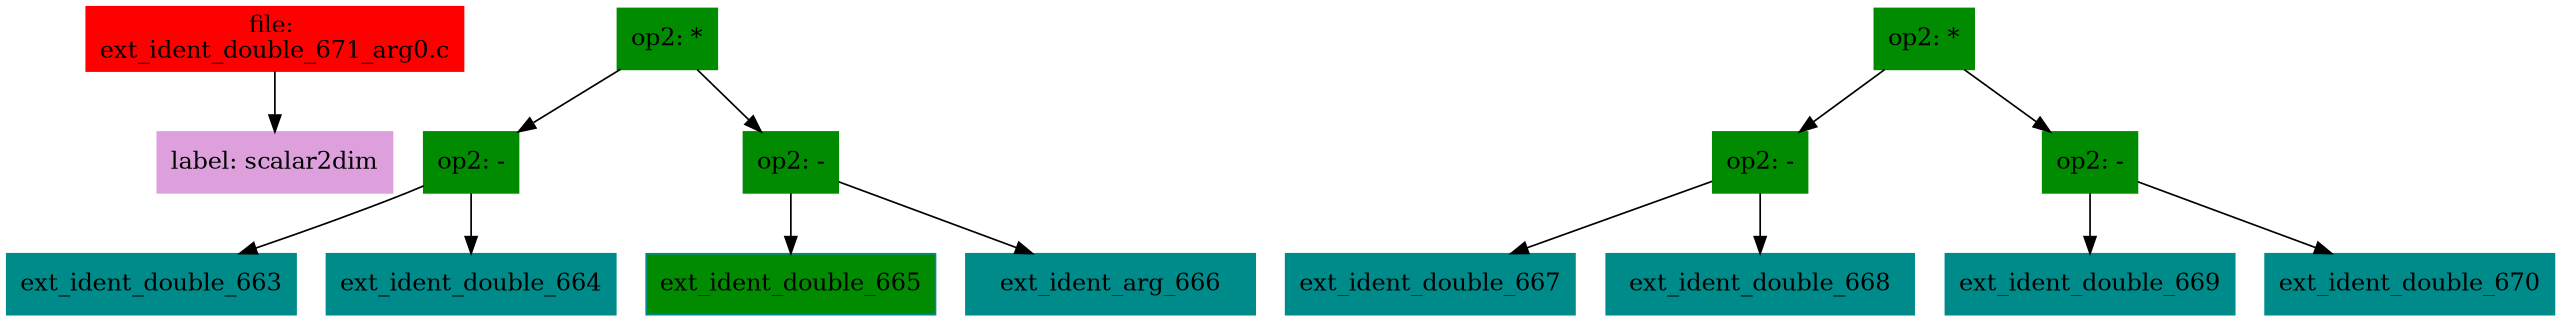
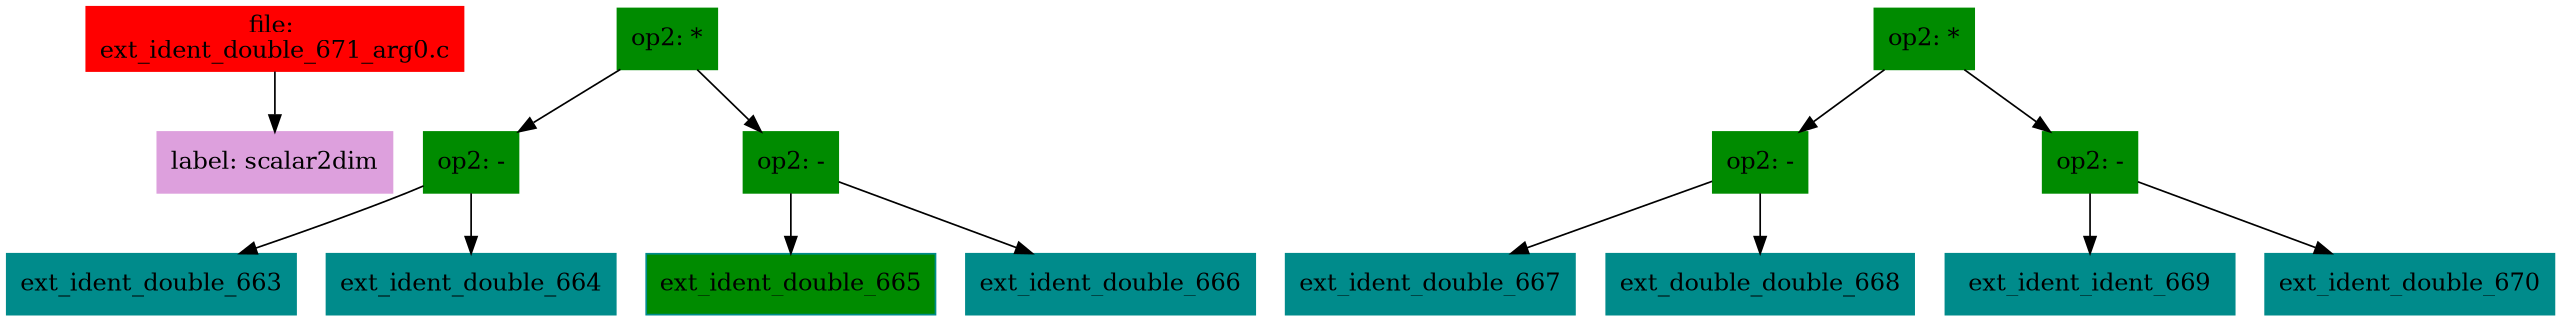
(1111, 284) -> (1111, 284)
(1760, 284) -> (1760, 284)
(2090, 284) -> (2090, 284)
